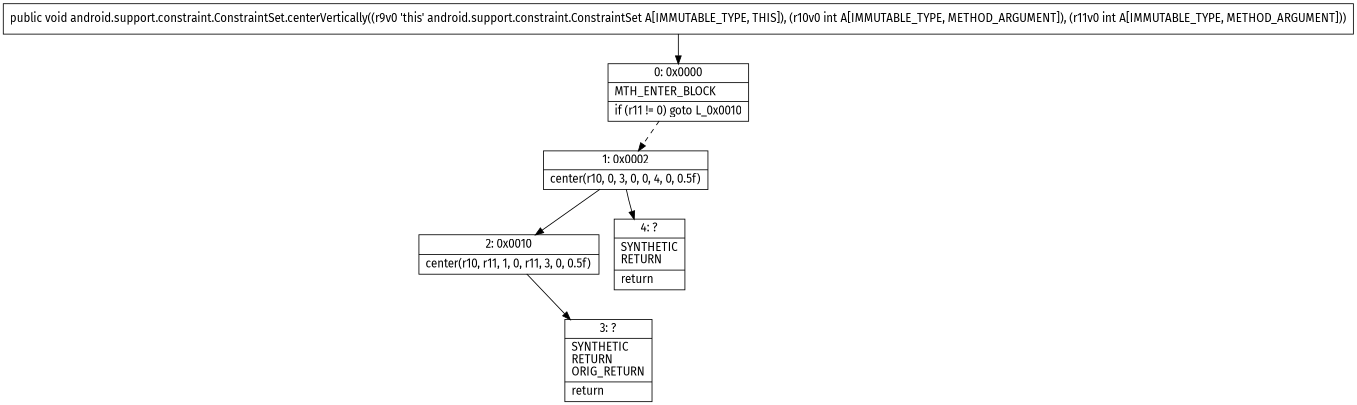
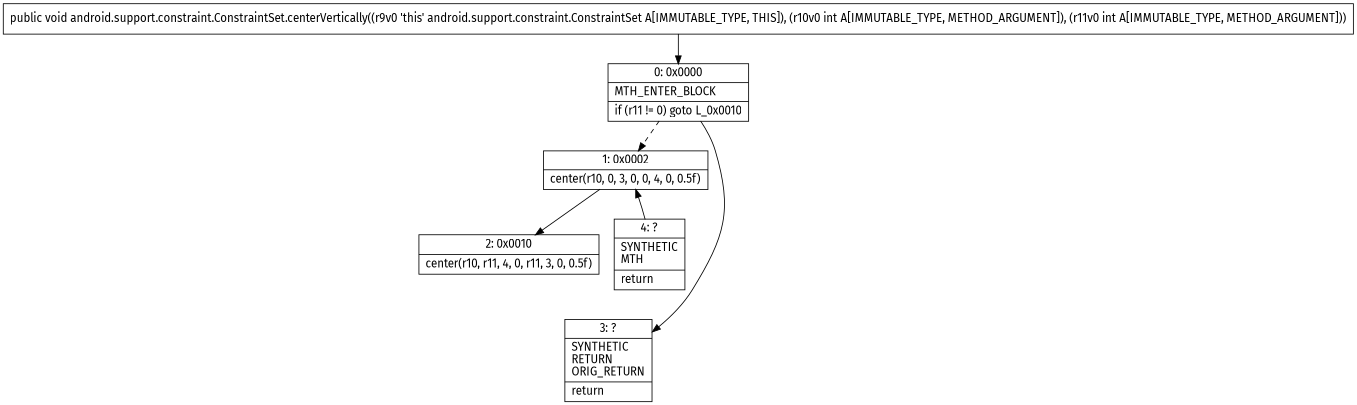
(629, 200) -> (642, 208)
(642, 260) -> (632, 260)
(509, 264) -> (509, 264)
(546, 294) -> (720, 231)
